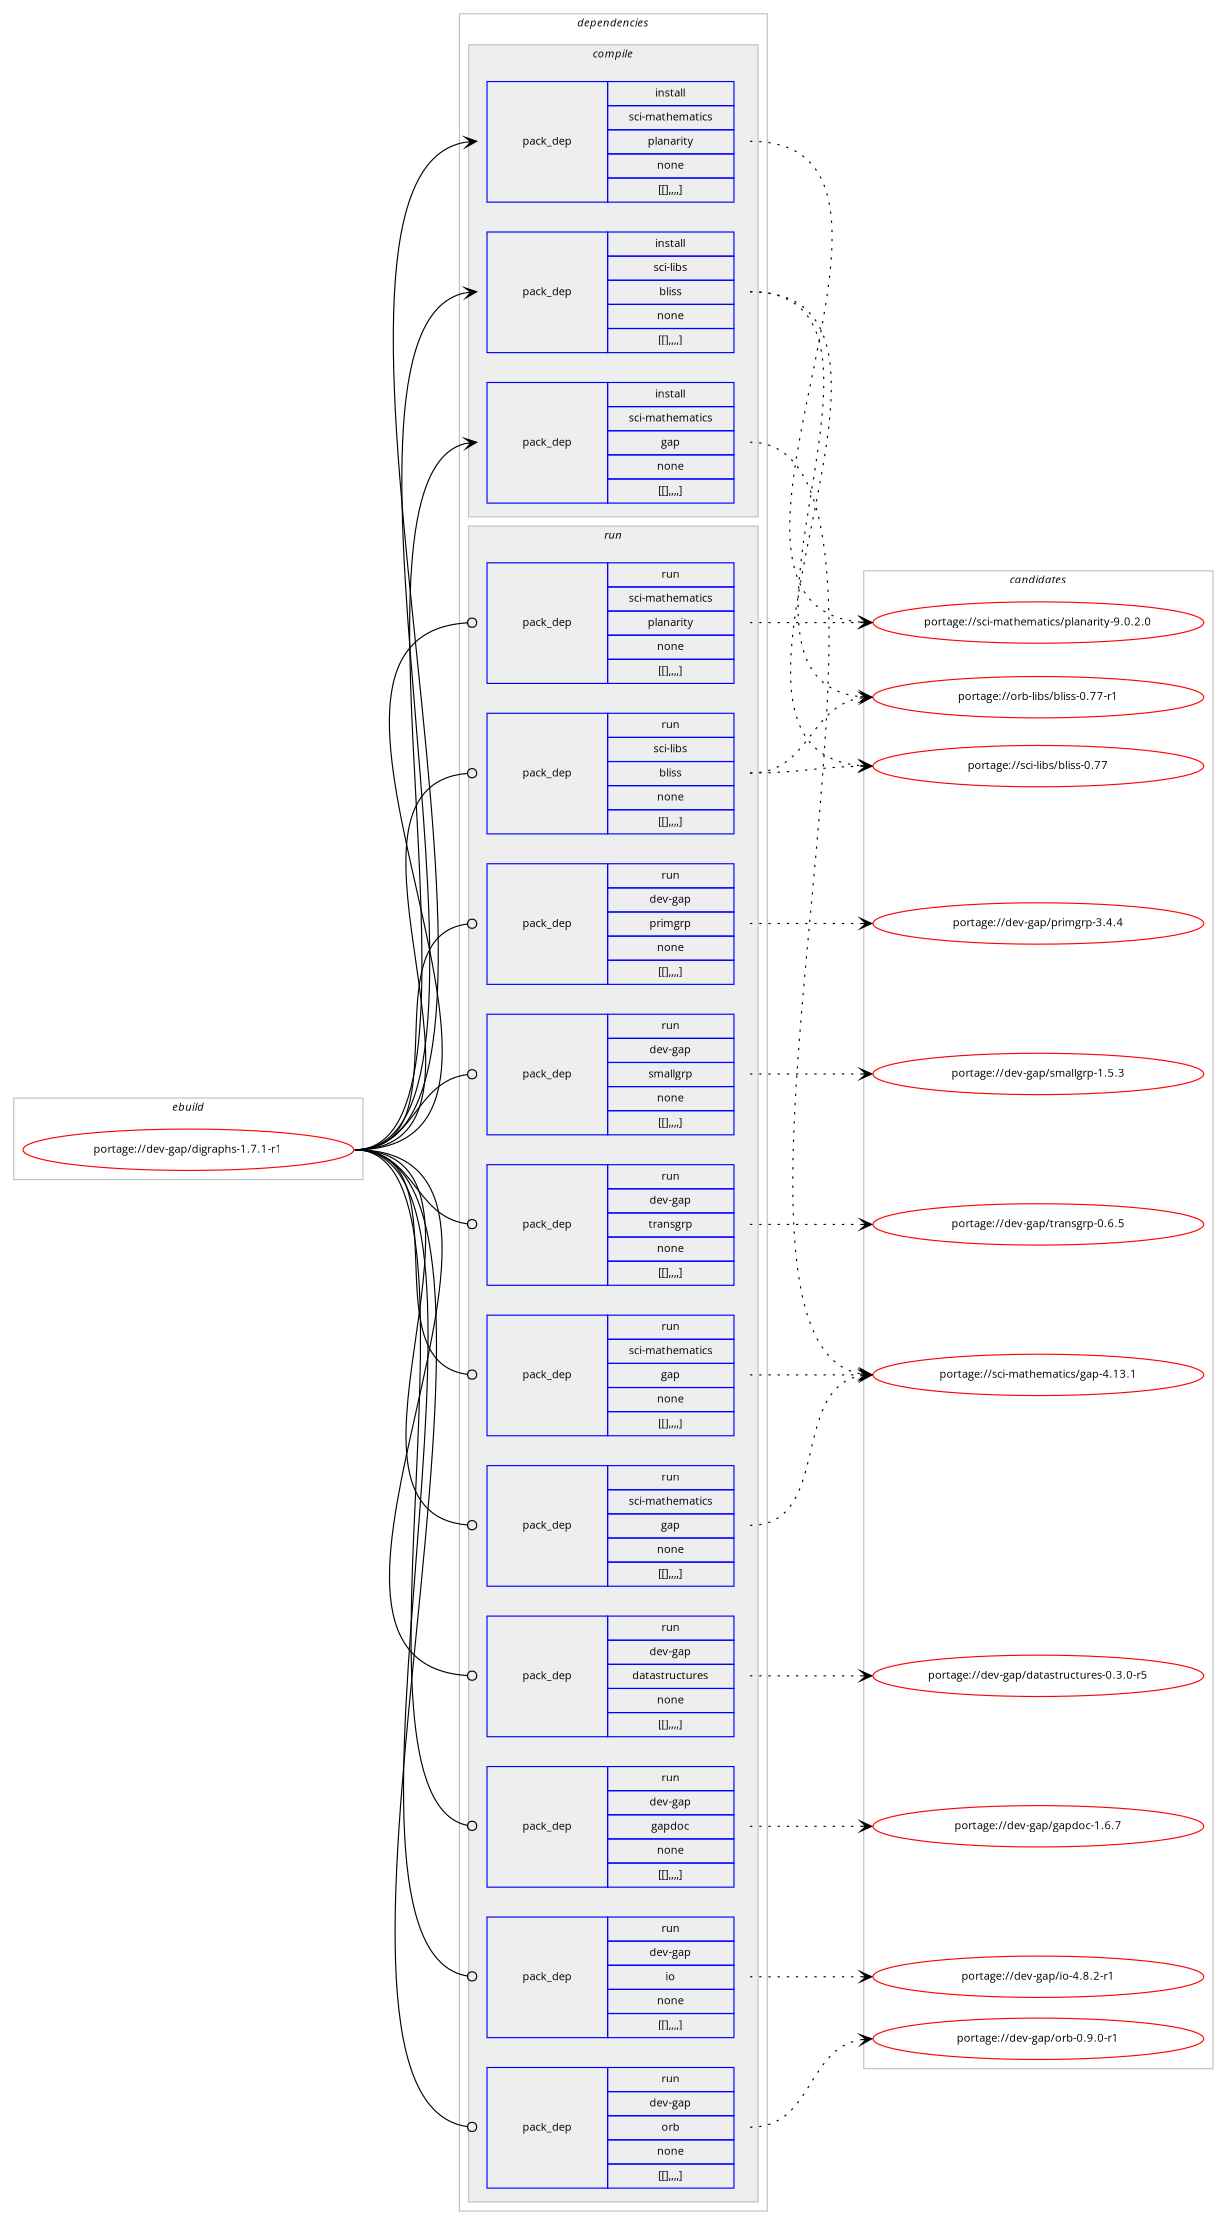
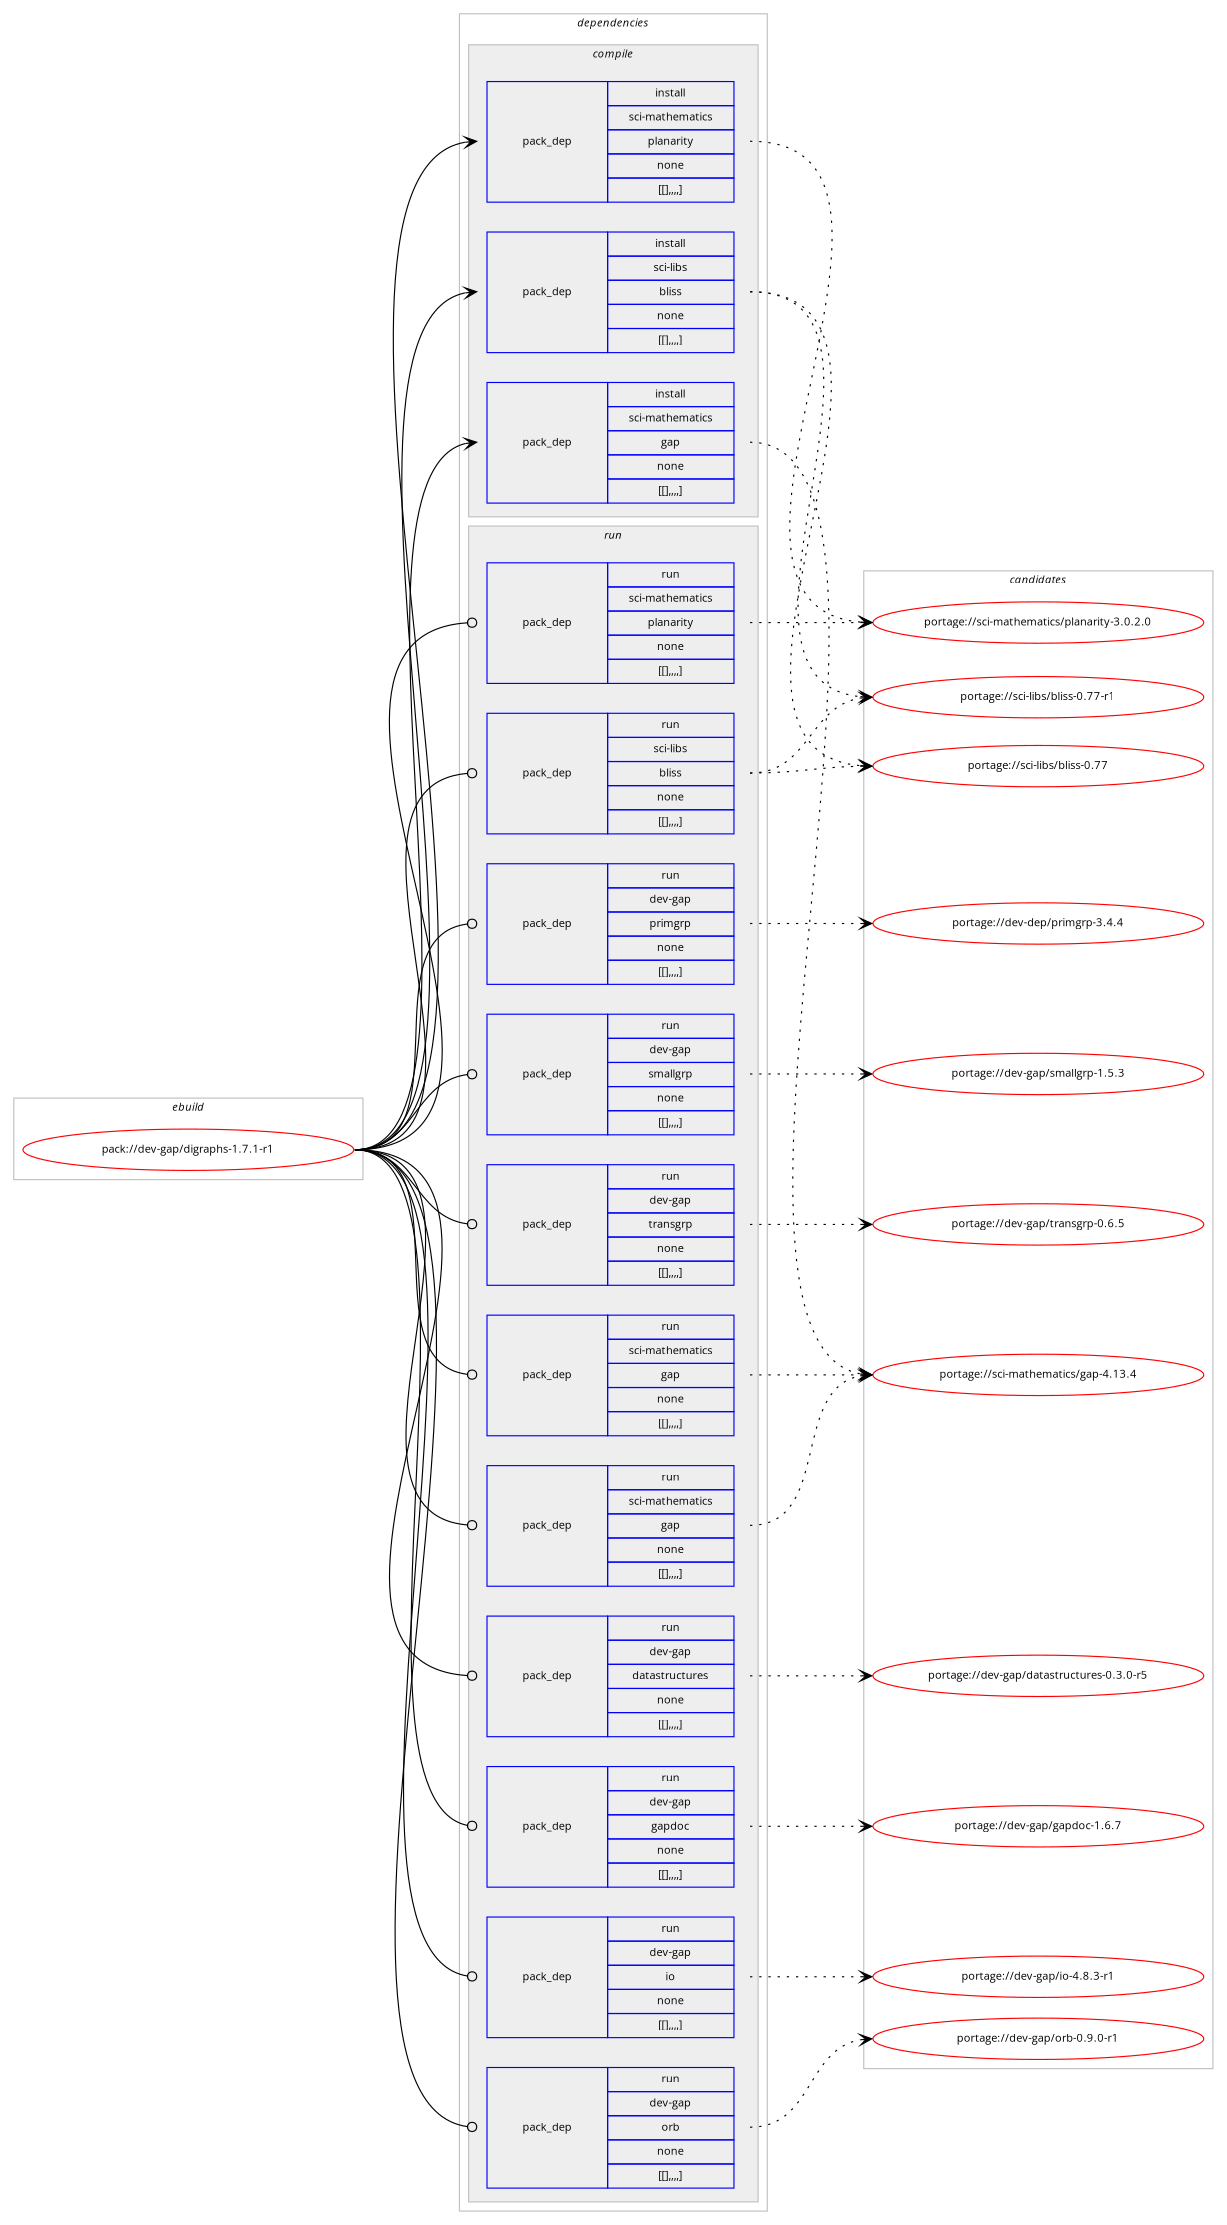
(1038, 623) -> (1038, 623)
(1038, 697) -> (1038, 697)
(1038, 923) -> (1038, 923)
(188, 1150) -> (188, 1150)
(1038, 1375) -> (1038, 1375)
(1038, 1977) -> (1038, 1977)
